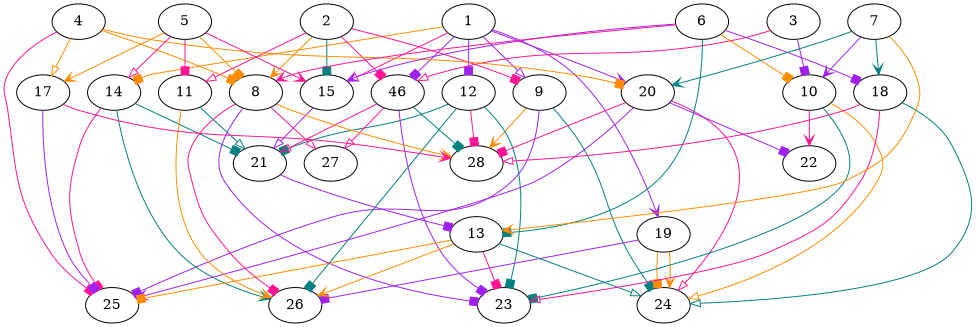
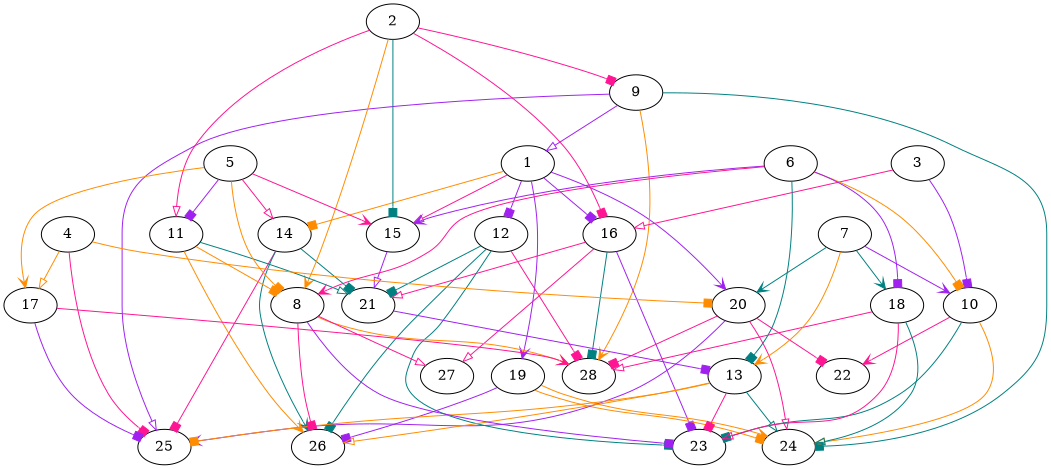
(185, 52) -> (206, 195)
(164, 53) -> (242, 273)
(500, 54) -> (586, 125)
(398, 93) -> (610, 234)
(724, 126) -> (795, 344)
(363, 211) -> (245, 129)
(391, 268) -> (532, 415)
